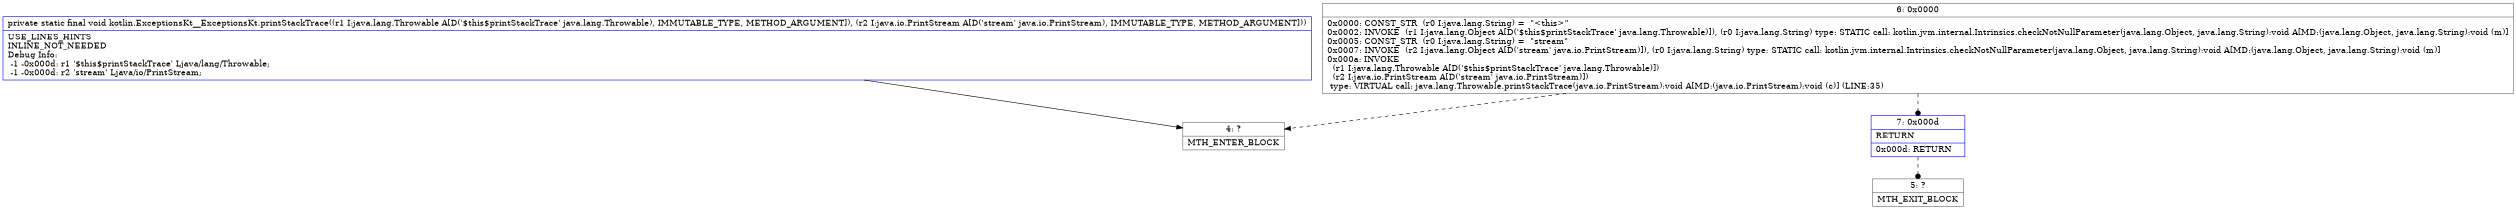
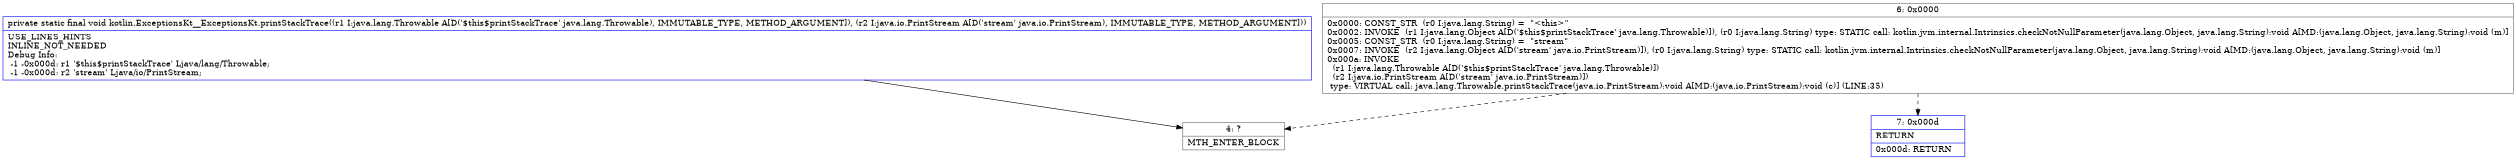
(1918, 102) -> (1918, 102)
(1918, 193) -> none
